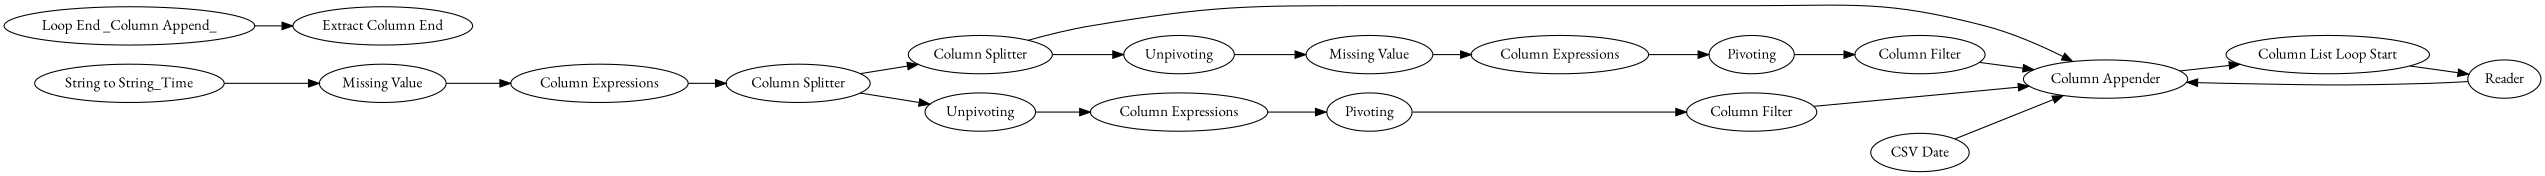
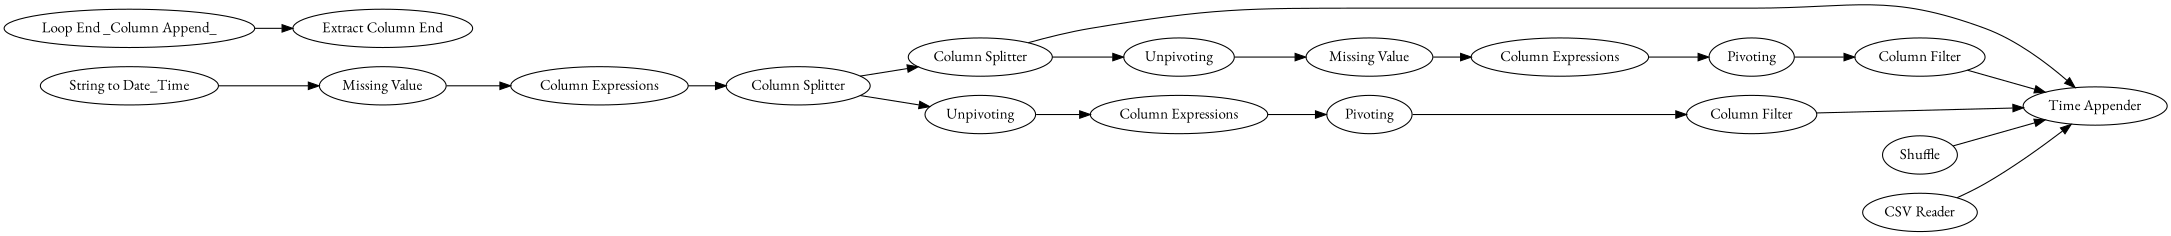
(2328, 55) -> none
(2106, 79) -> (2095, 106)
(2504, 79) -> (1920, 155)
(129, 83) -> (129, 86)
(1920, 152) -> (1920, 212)
